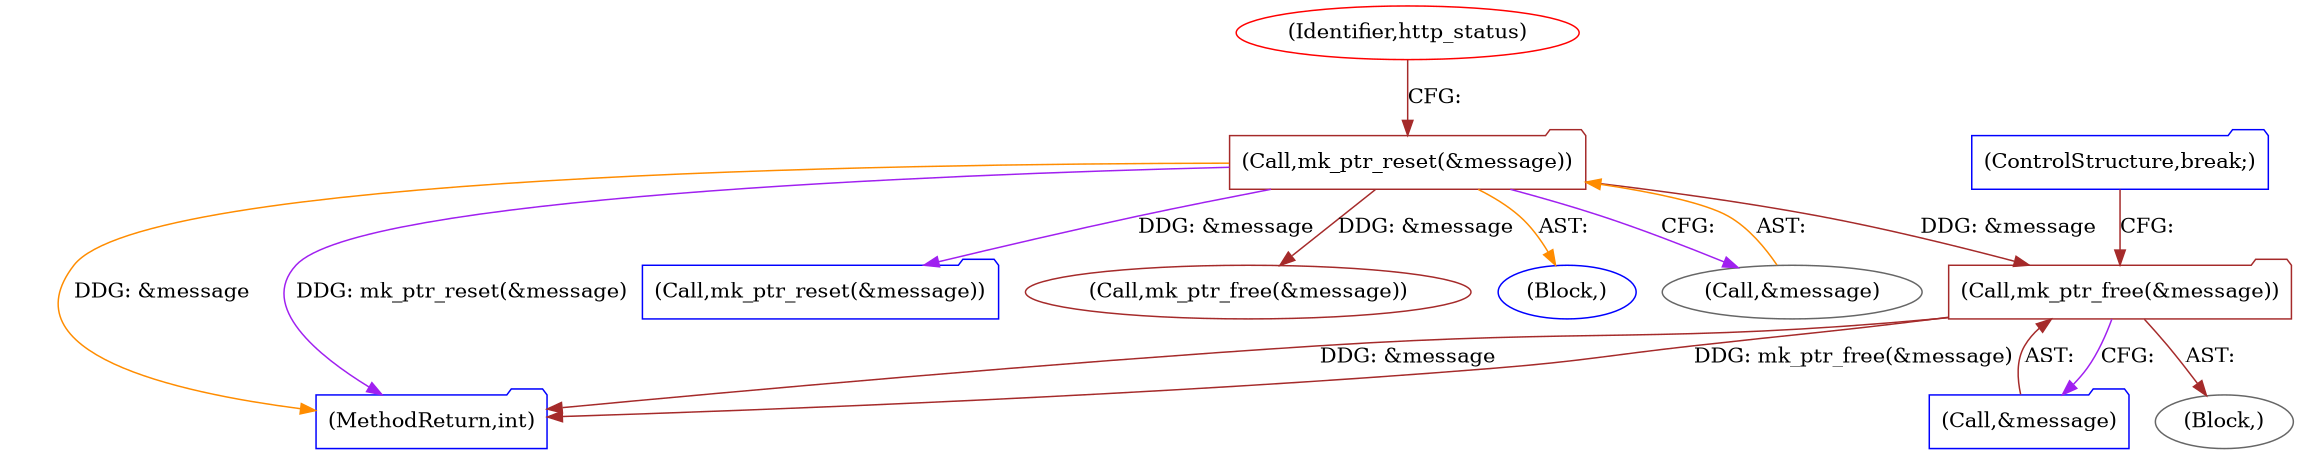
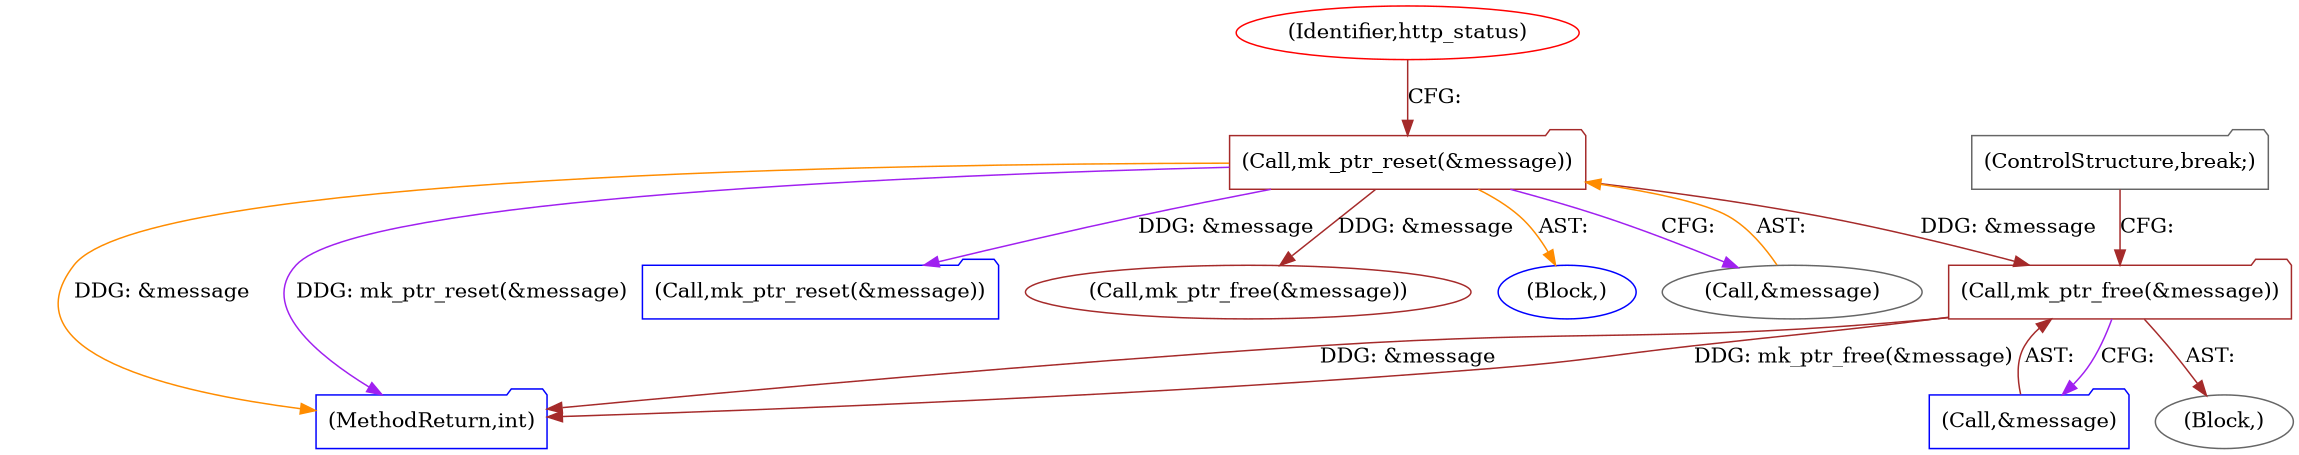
(2120, 162) -> (2120, 162)
